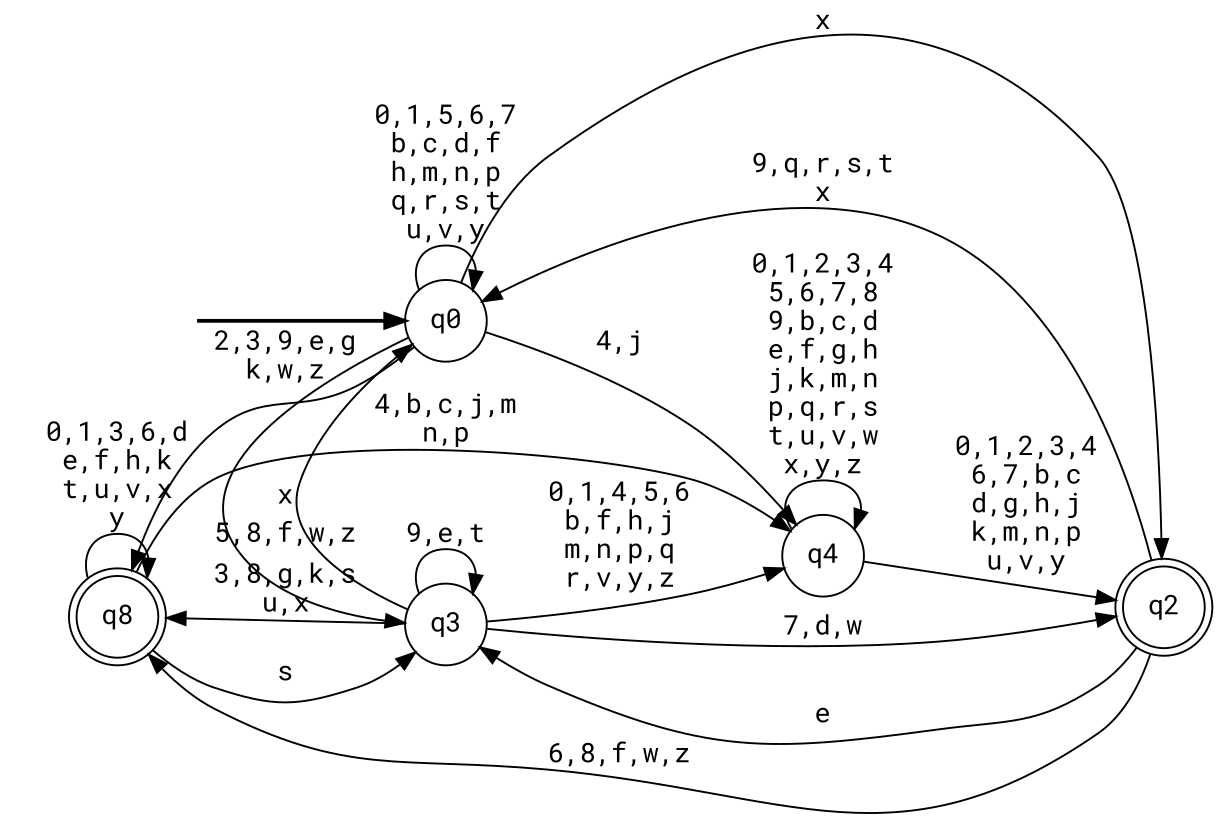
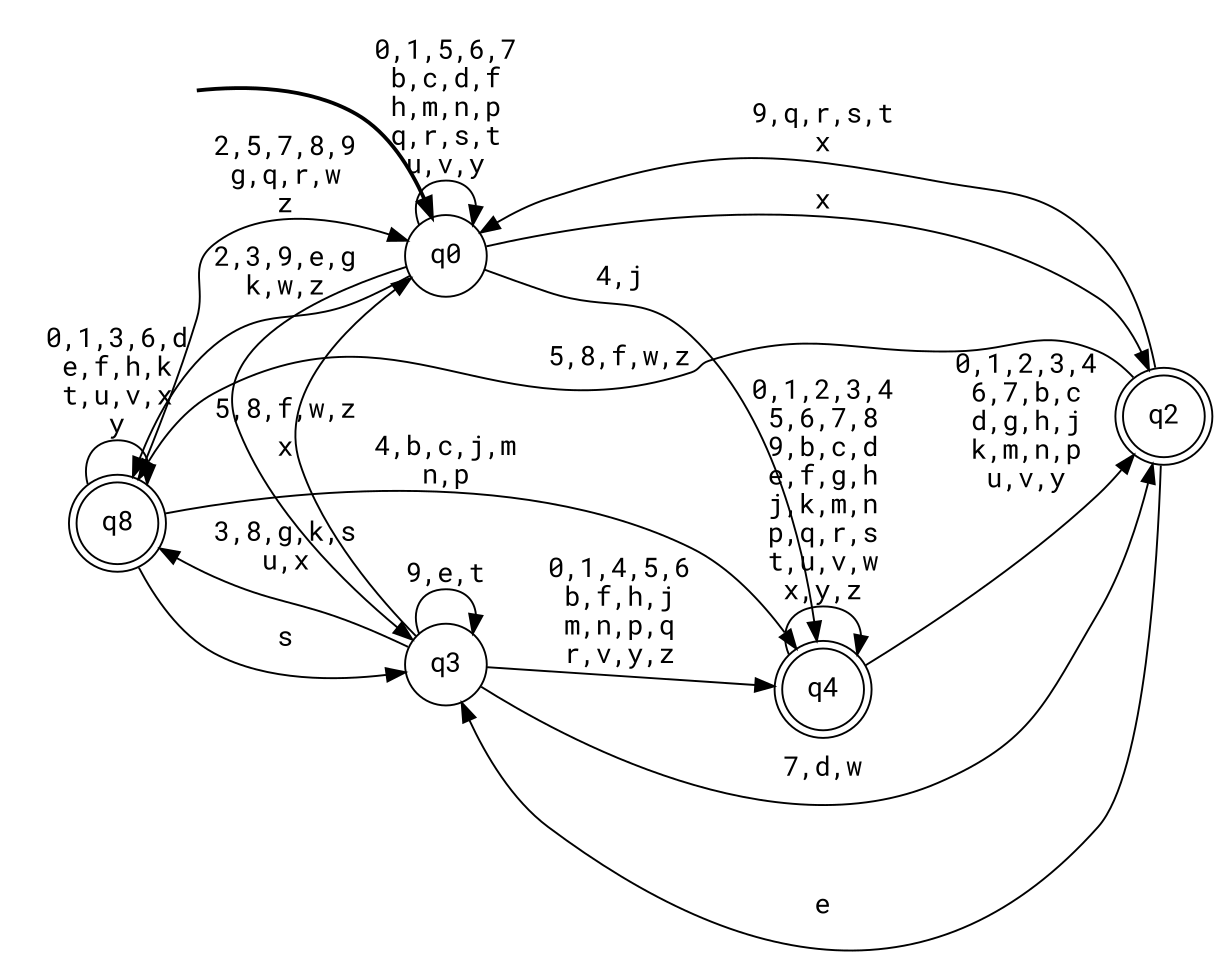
none -> (199, 274)
(823, 556) -> (823, 689)
(620, 755) -> (620, 358)
